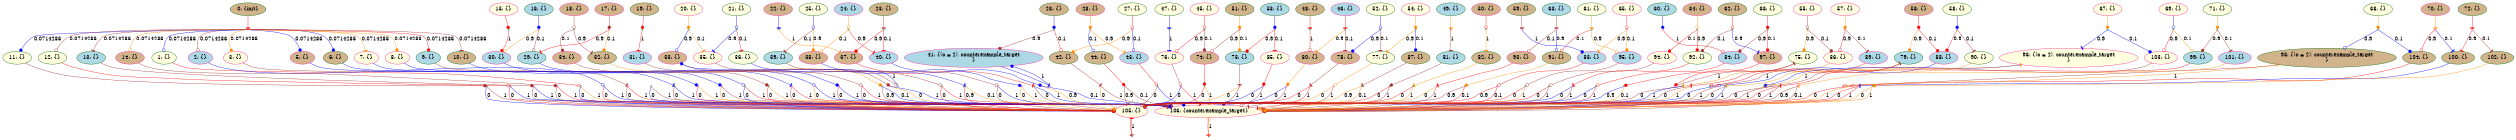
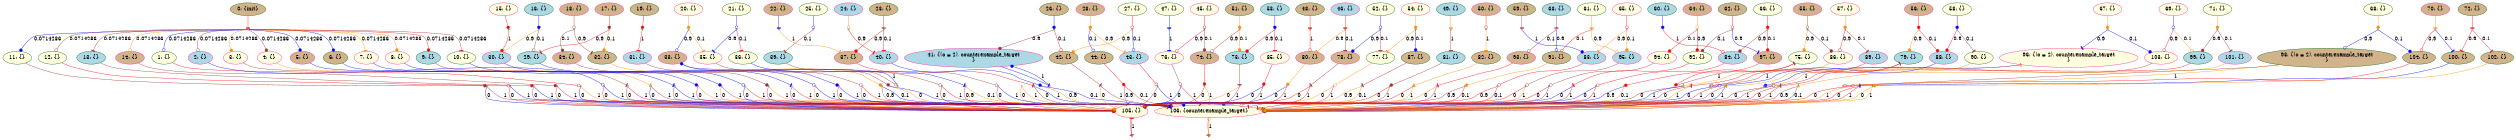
(1807, 9) -> (1807, 9)
none -> (269, 58)
(461, 58) -> (461, 58)
(813, 58) -> none
